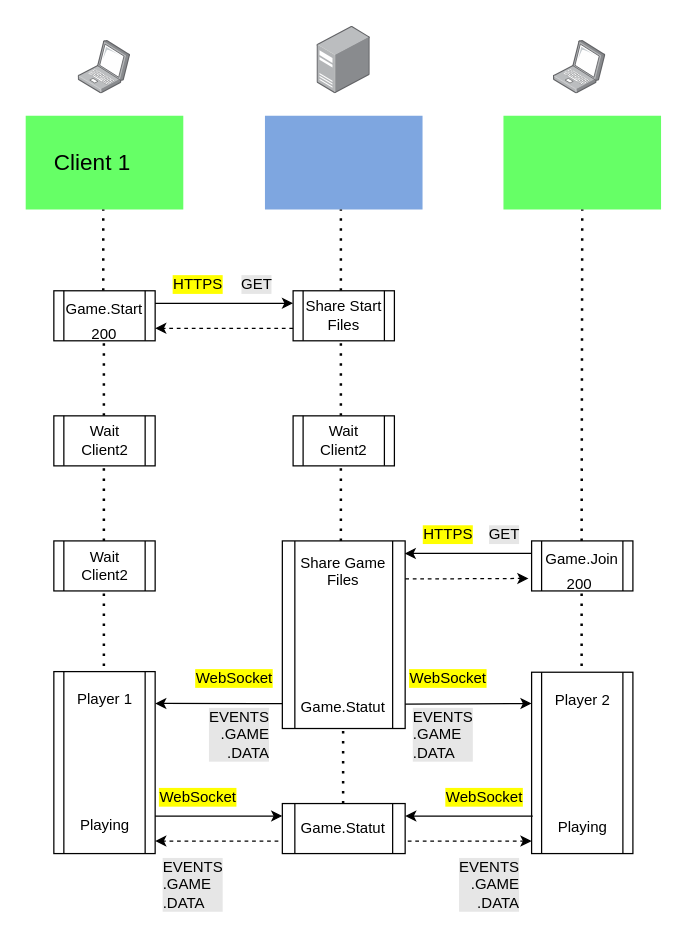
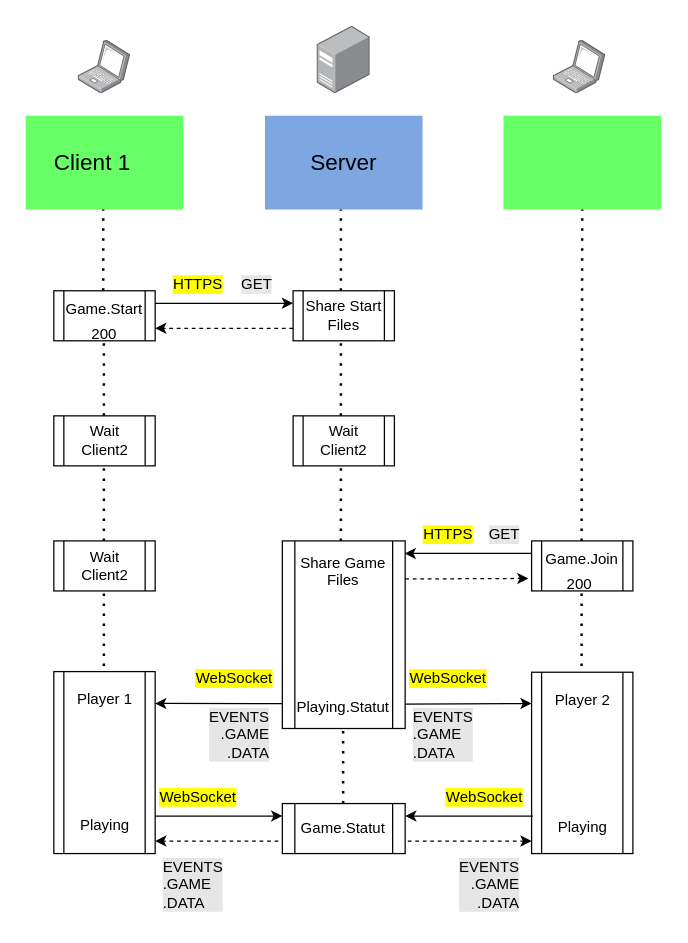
none -> (344, 163)
(343, 634) -> (343, 634)
